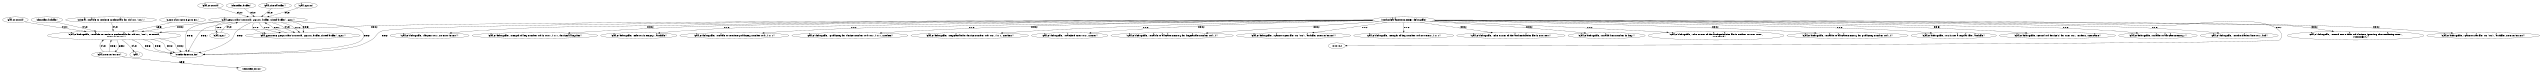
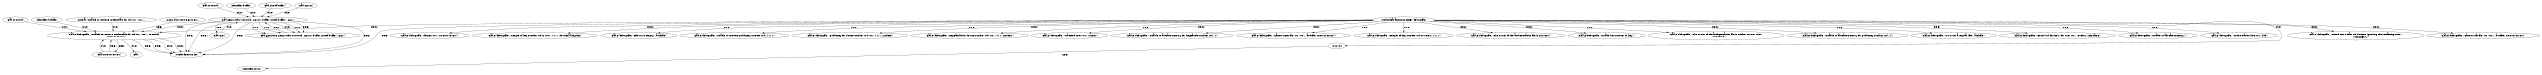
(2279, 27) -> (2279, 27)
(179, 63) -> (798, 57)
